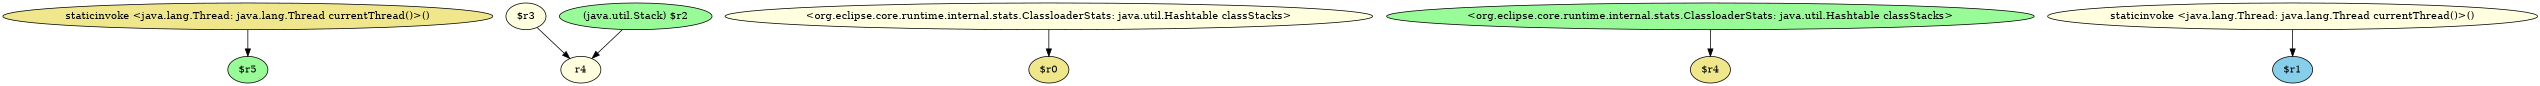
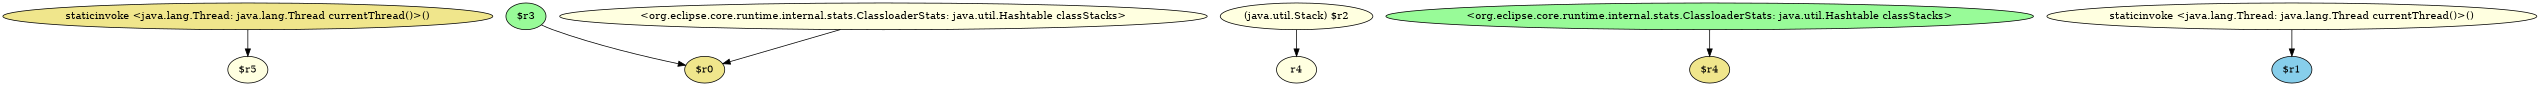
(526, 16) -> (526, 16)
(636, 16) -> (1297, 16)
(551, 40) -> (609, 47)
(248, 70) -> (248, 70)
